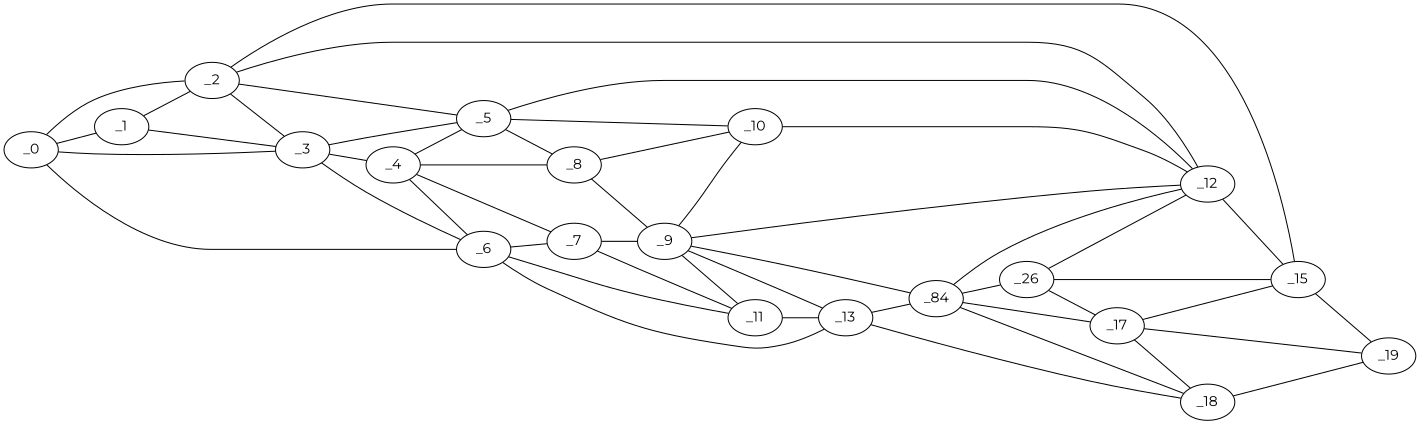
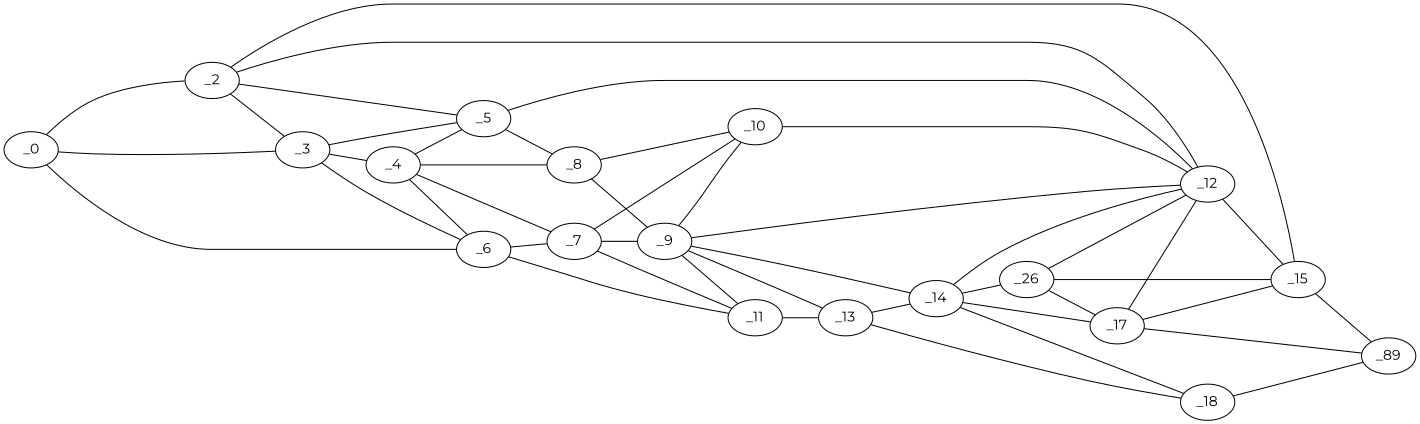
(619, 123) -> (665, 184)
(122, 127) -> none
(936, 299) -> (936, 299)
(658, 332) -> none
(1389, 356) -> (1389, 356)
(1162, 364) -> (1162, 255)
